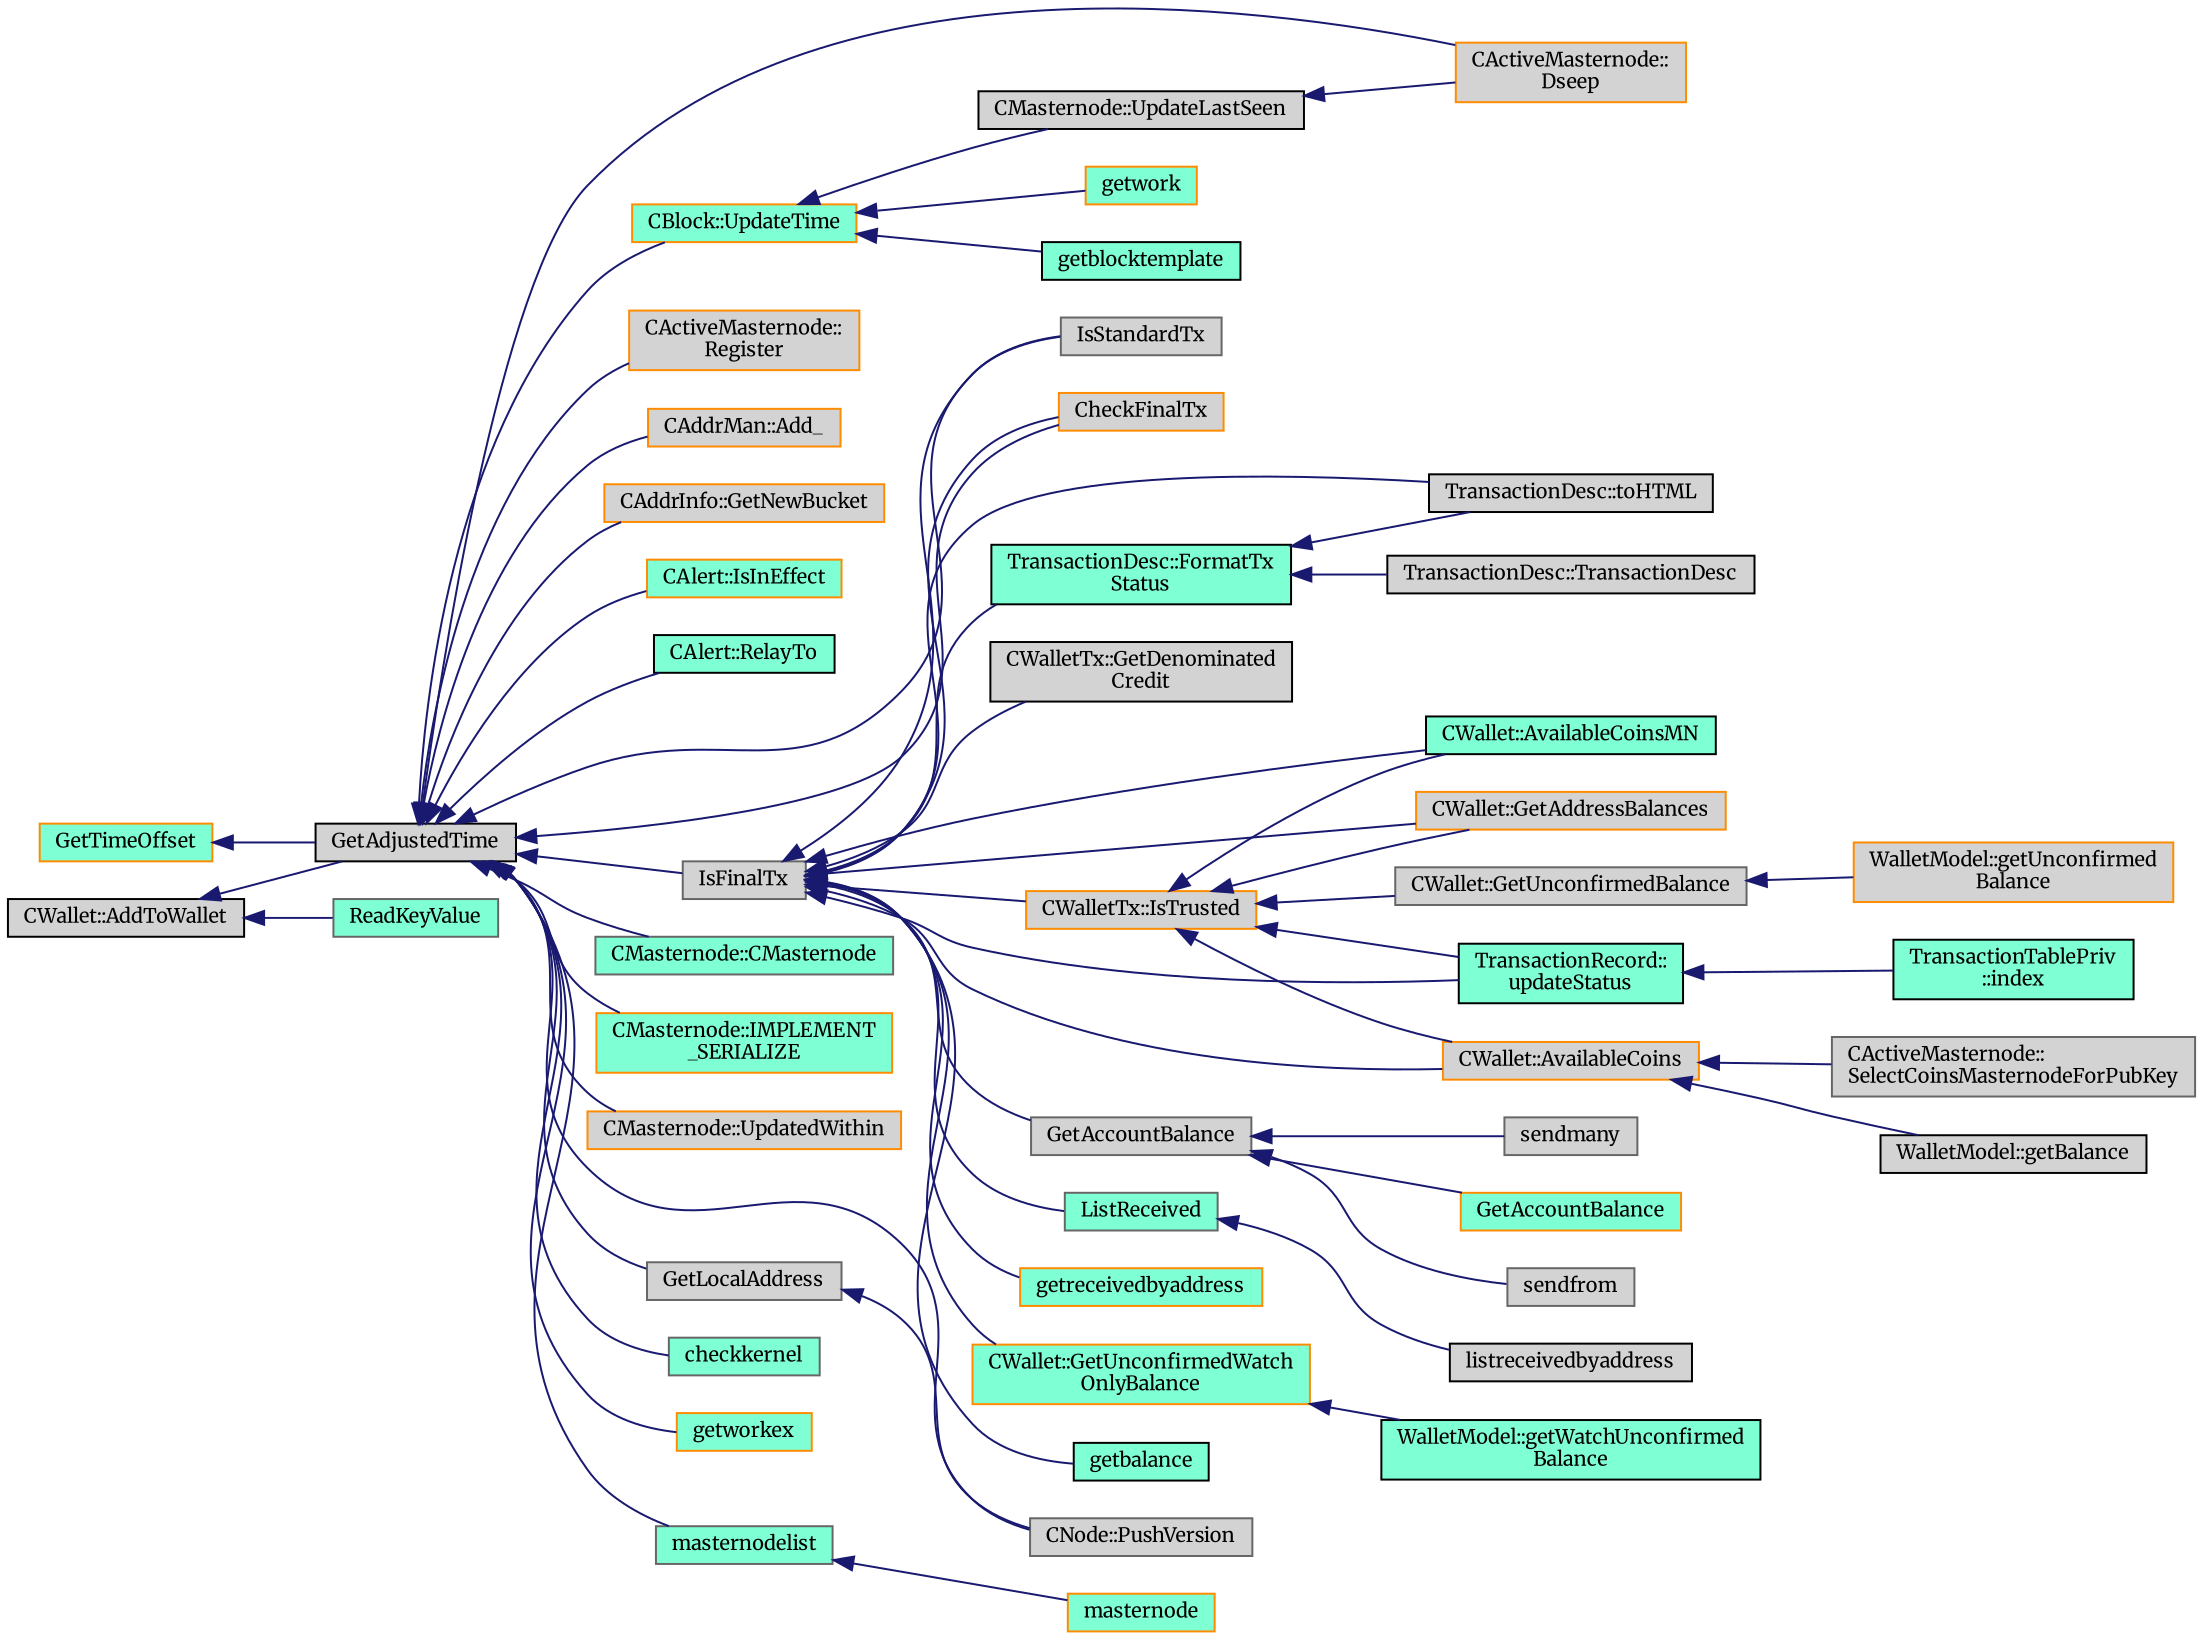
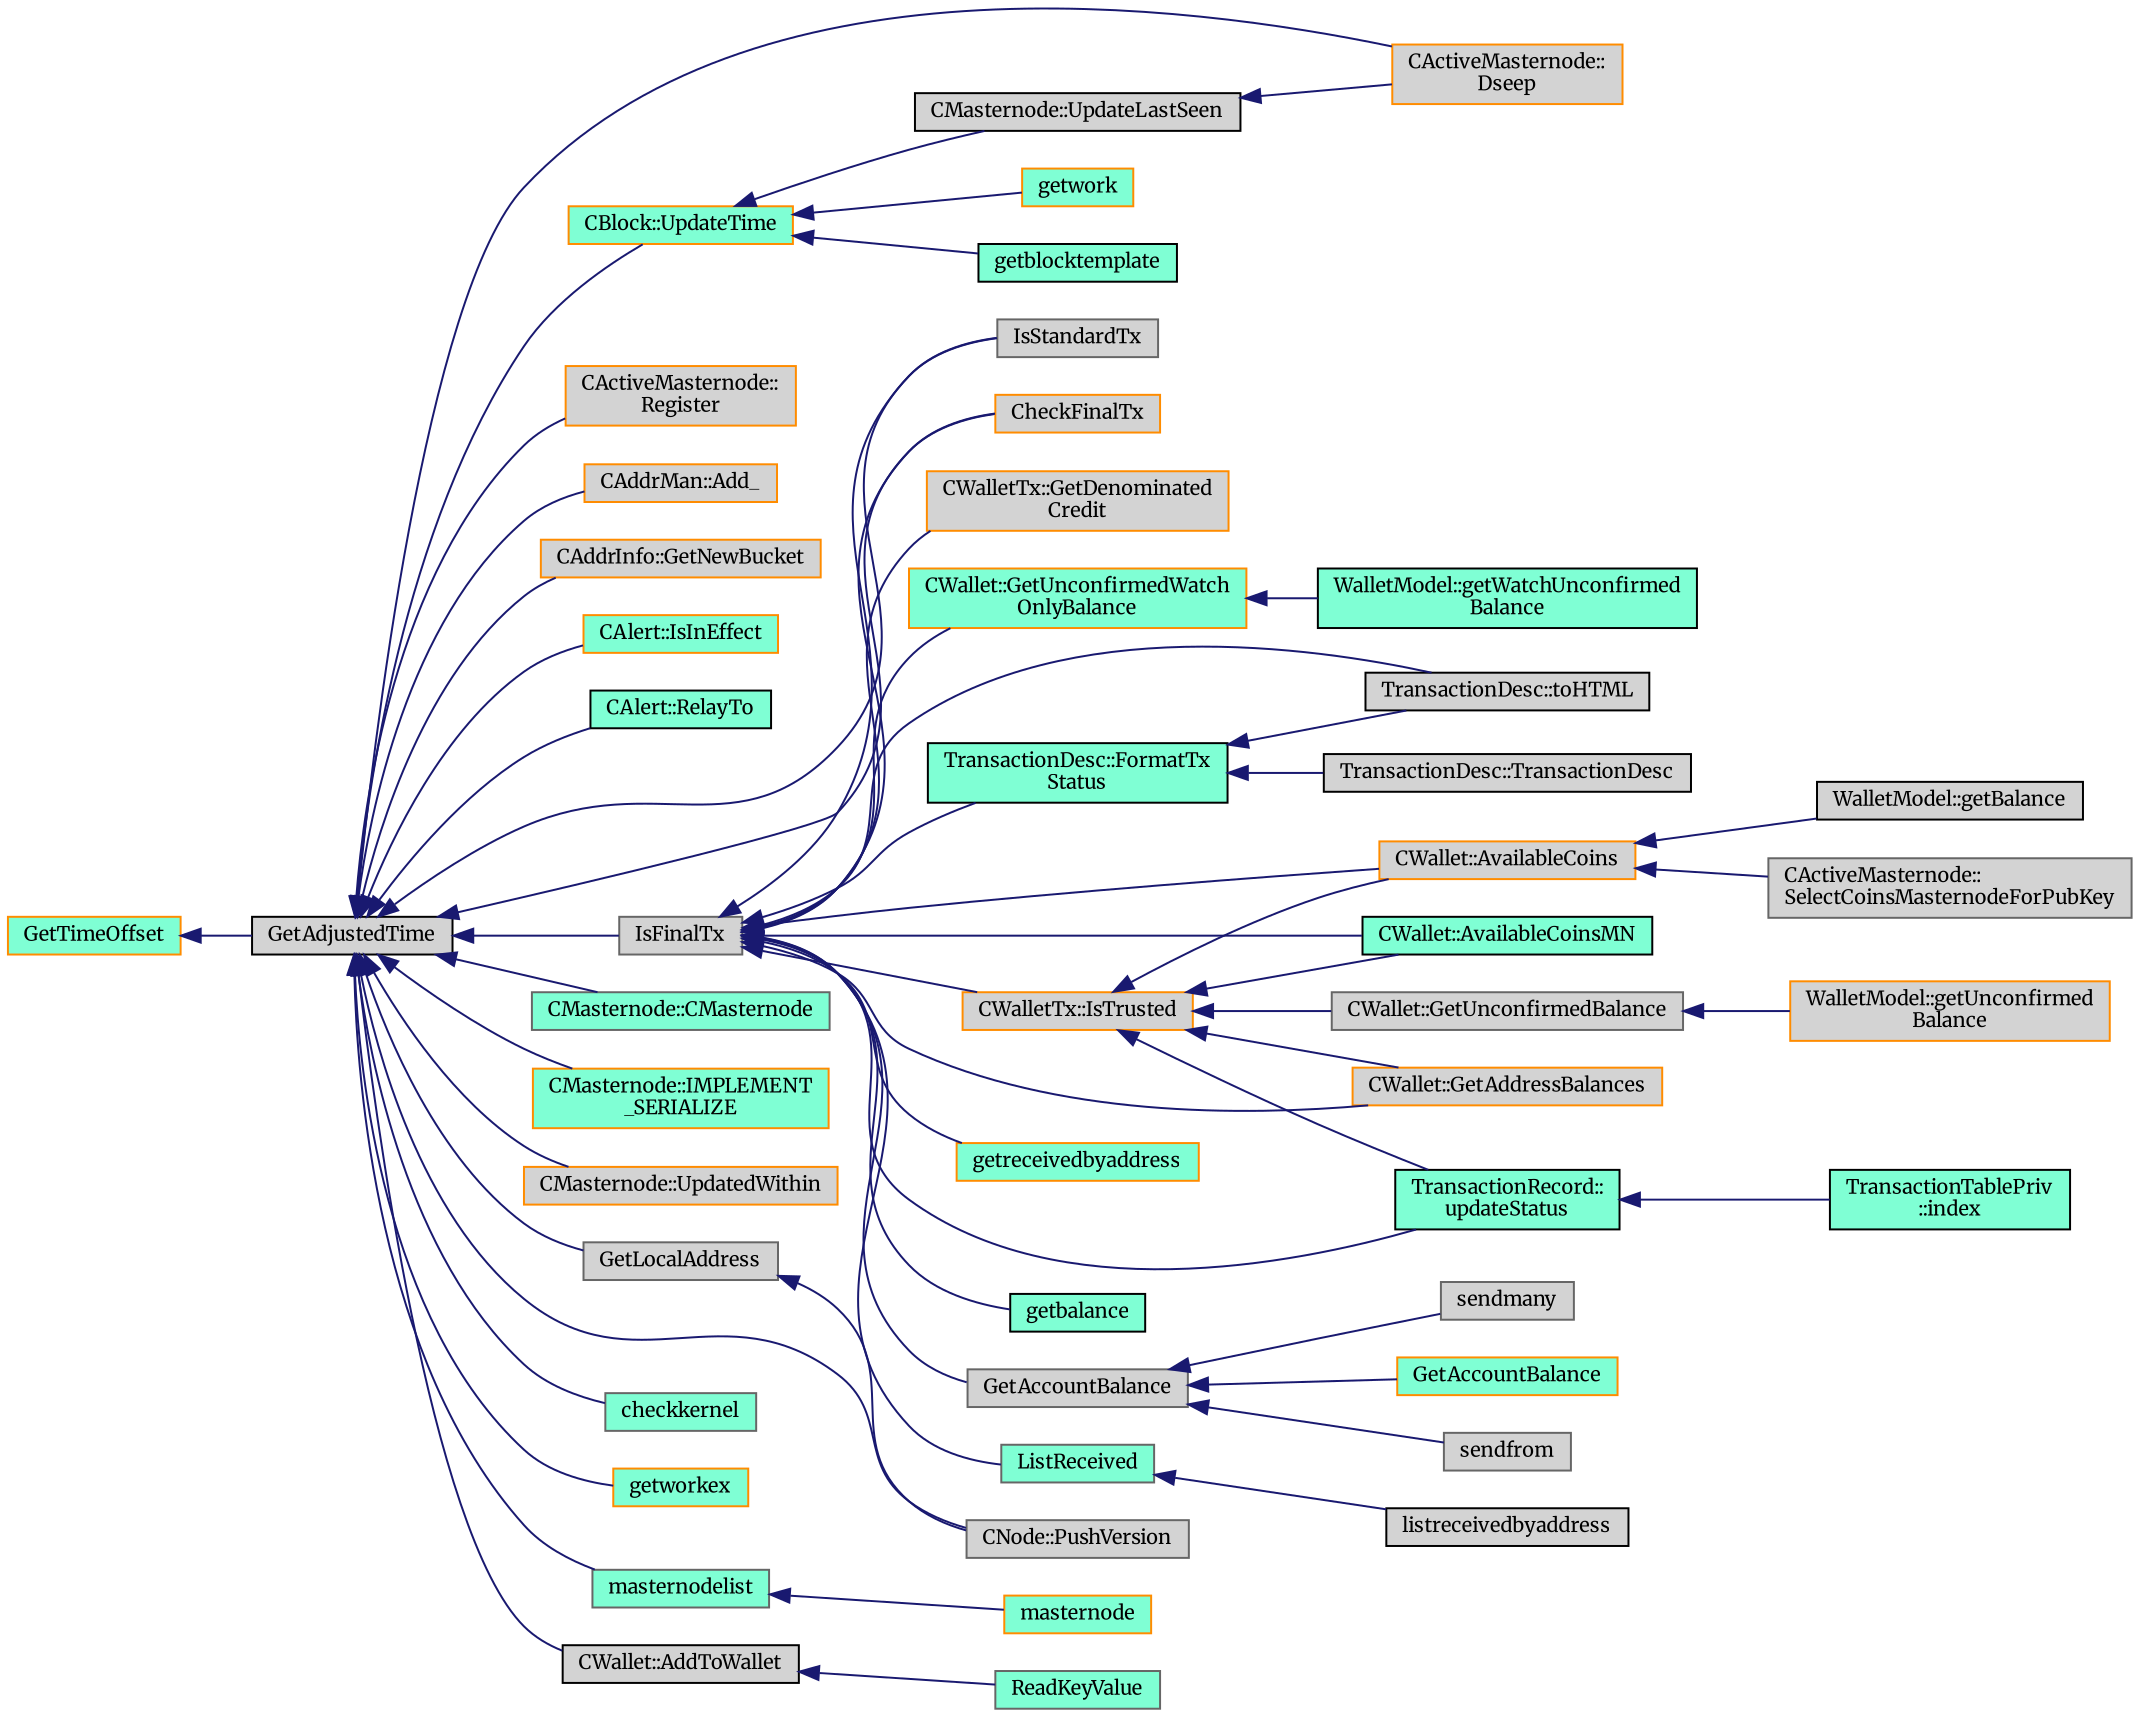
(1141, 672) -> (1078, 501)
(281, 878) -> (432, 1403)
